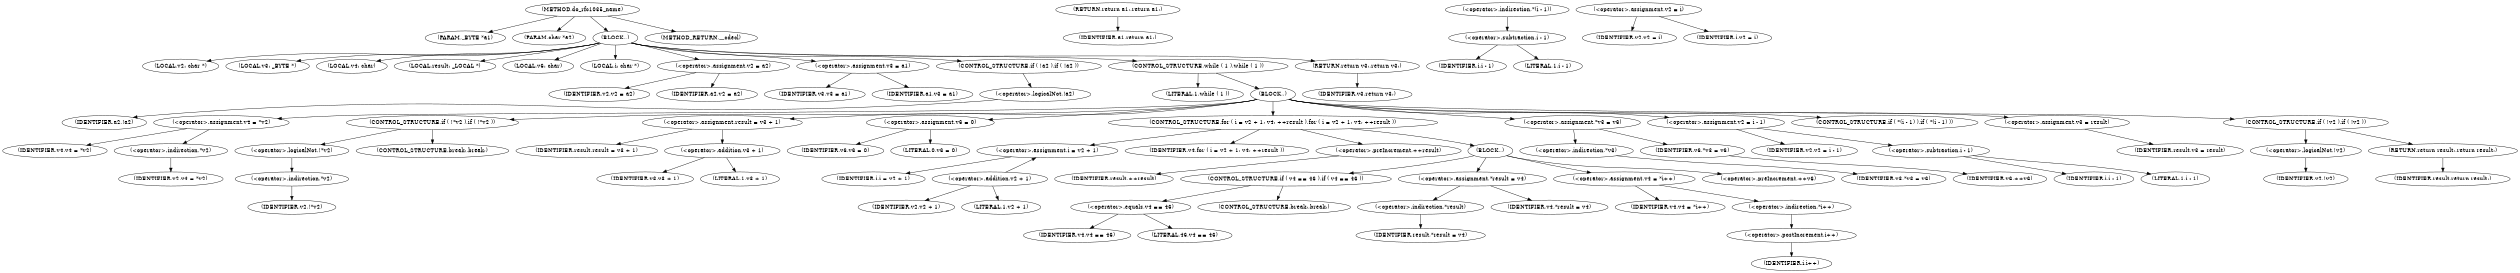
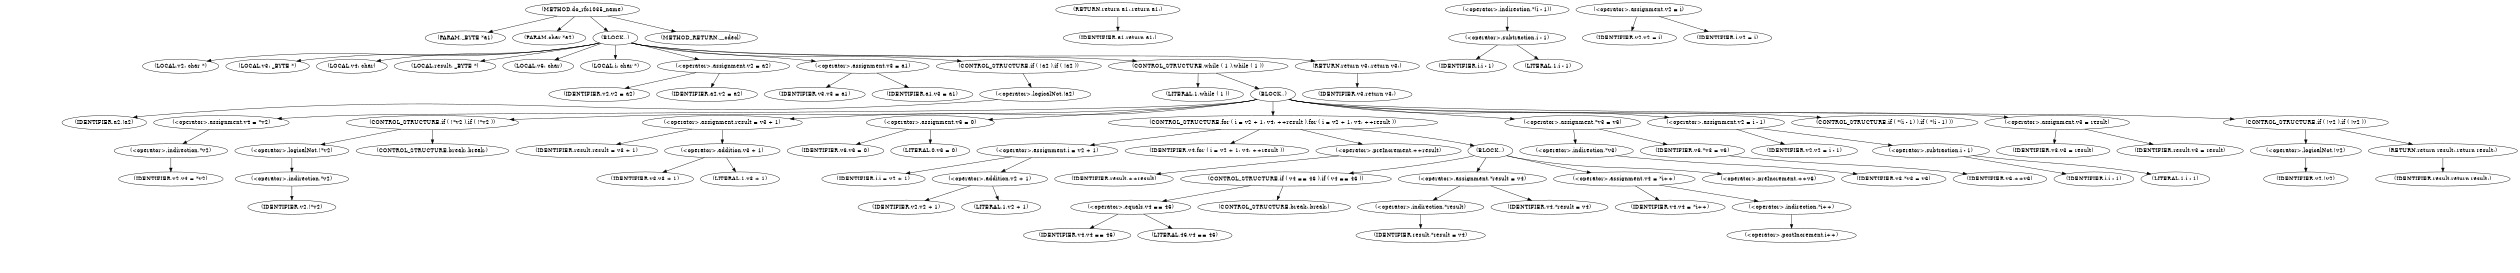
(445, 66) -> (445, 66)
(55, 151) -> none
none -> (2053, 151)
(1019, 166) -> (1018, 164)
(1792, 264) -> none
